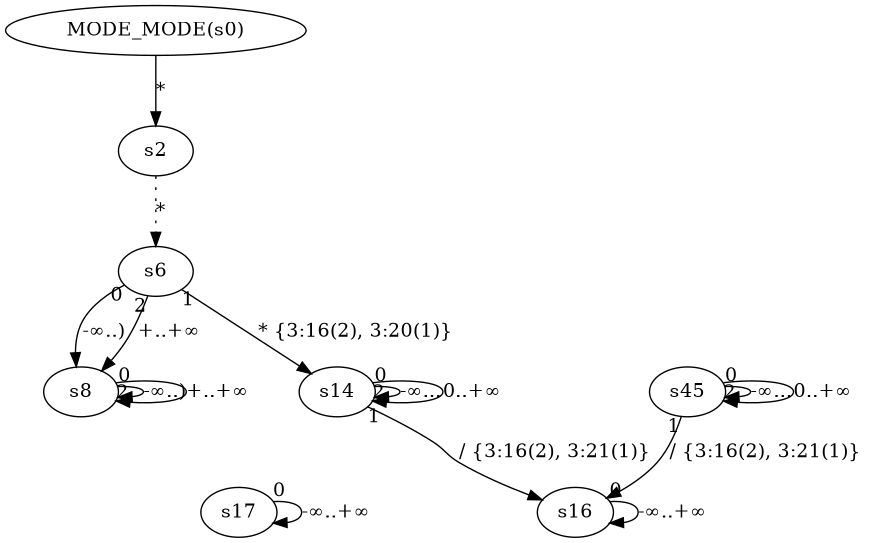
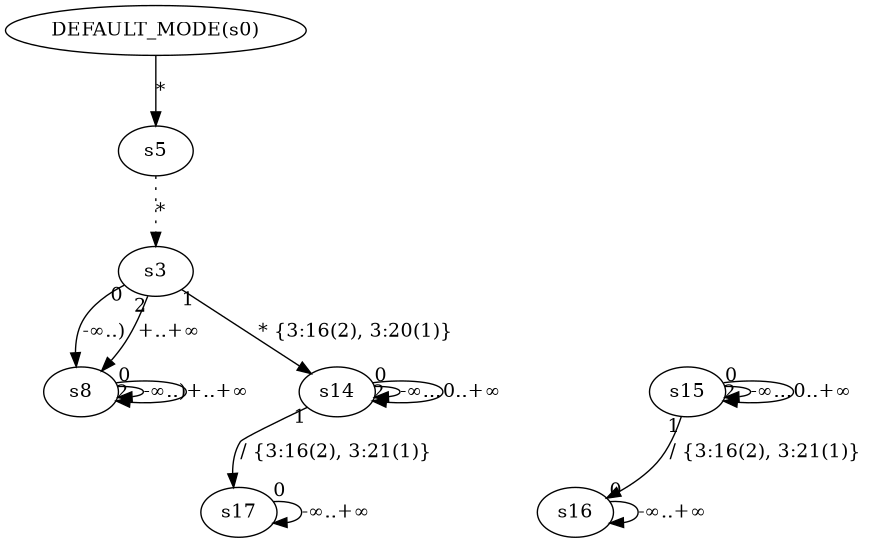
(156, 30) -> (156, 30)
(156, 151) -> (156, 151)
(156, 271) -> (156, 271)
(688, 392) -> (688, 392)
(447, 453) -> (259, 431)
